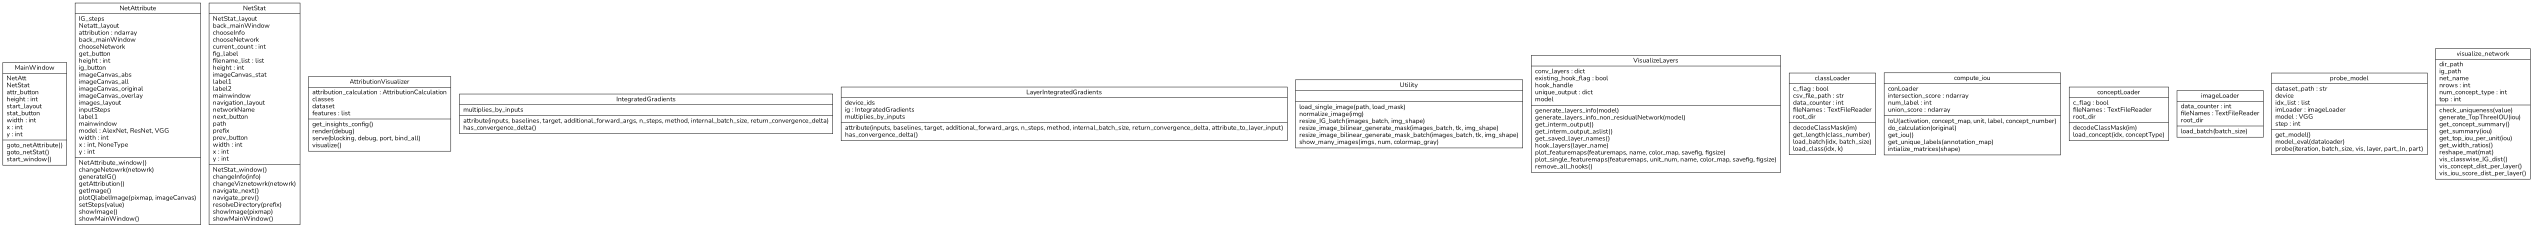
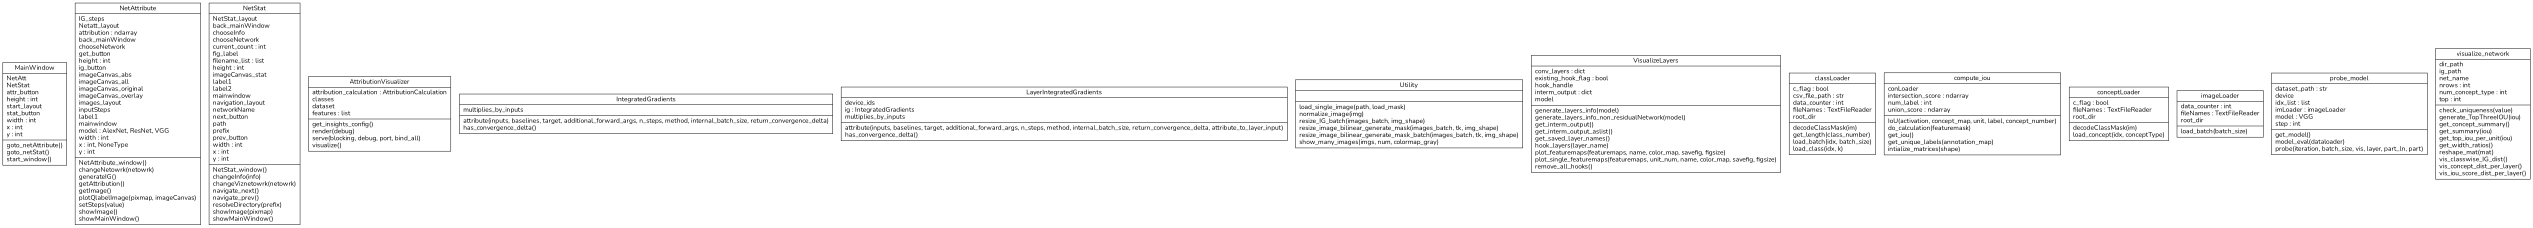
(1564, 92) -> (1564, 92)
(1922, 128) -> (1929, 128)
